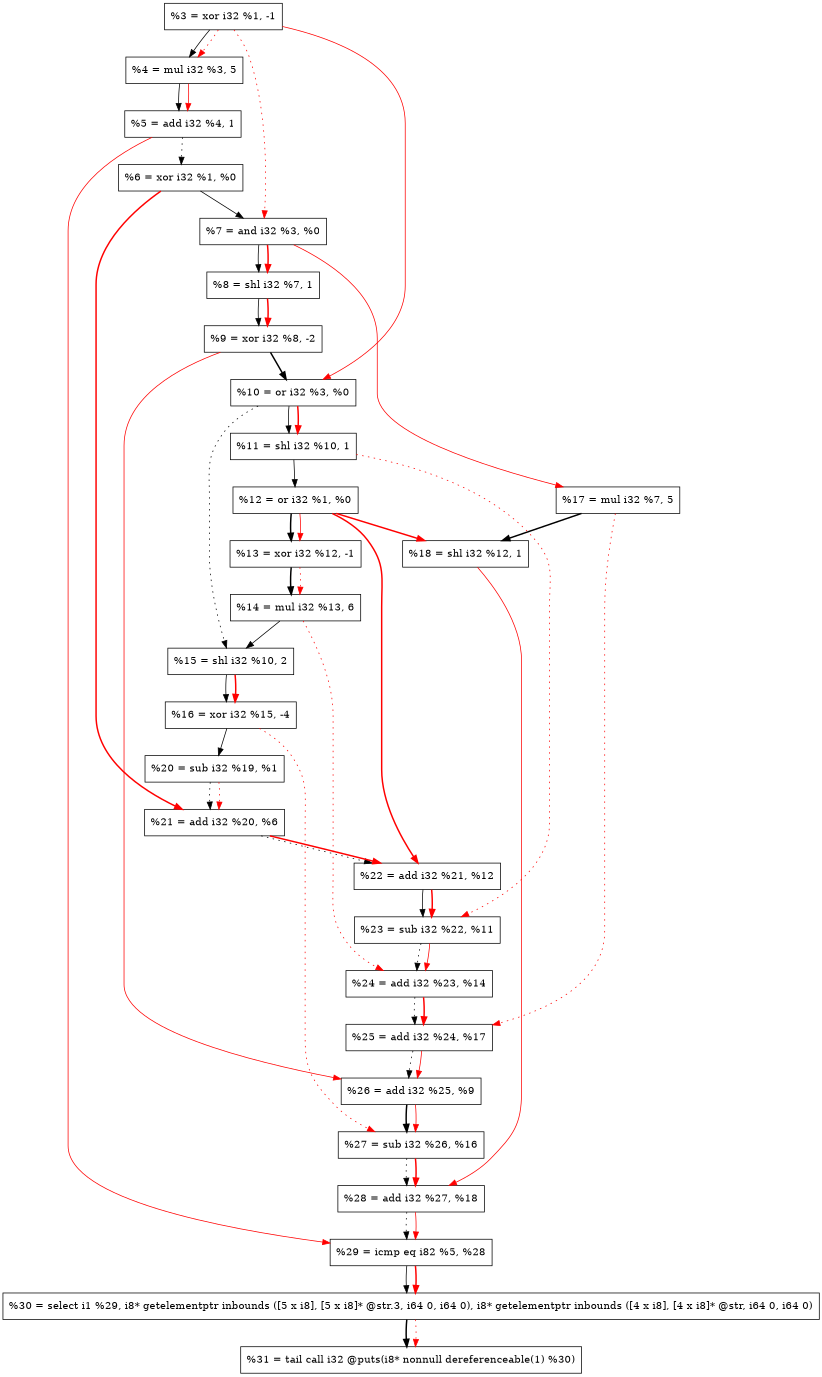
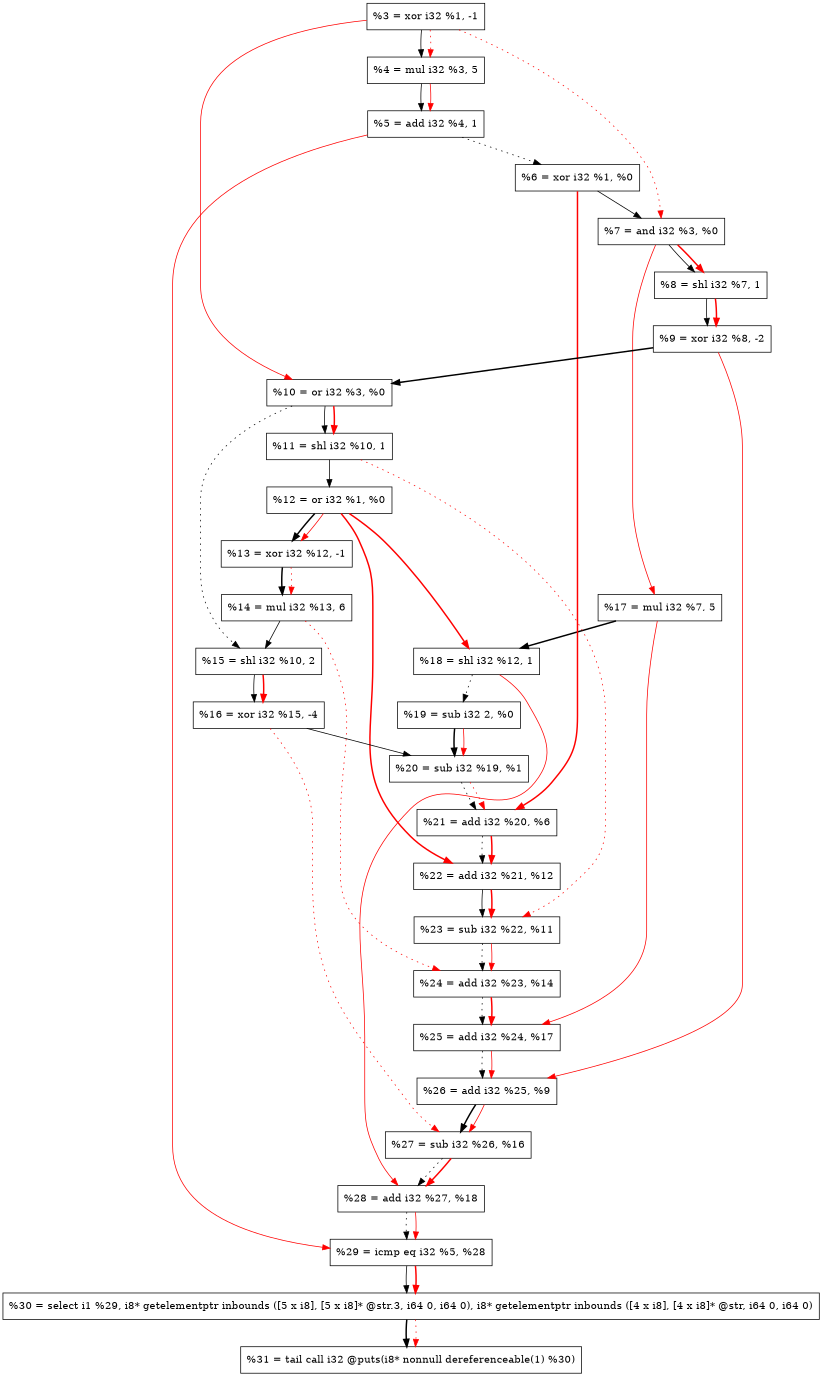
none -> (459, 715)
(605, 797) -> (647, 847)
(411, 1252) -> (411, 1252)
